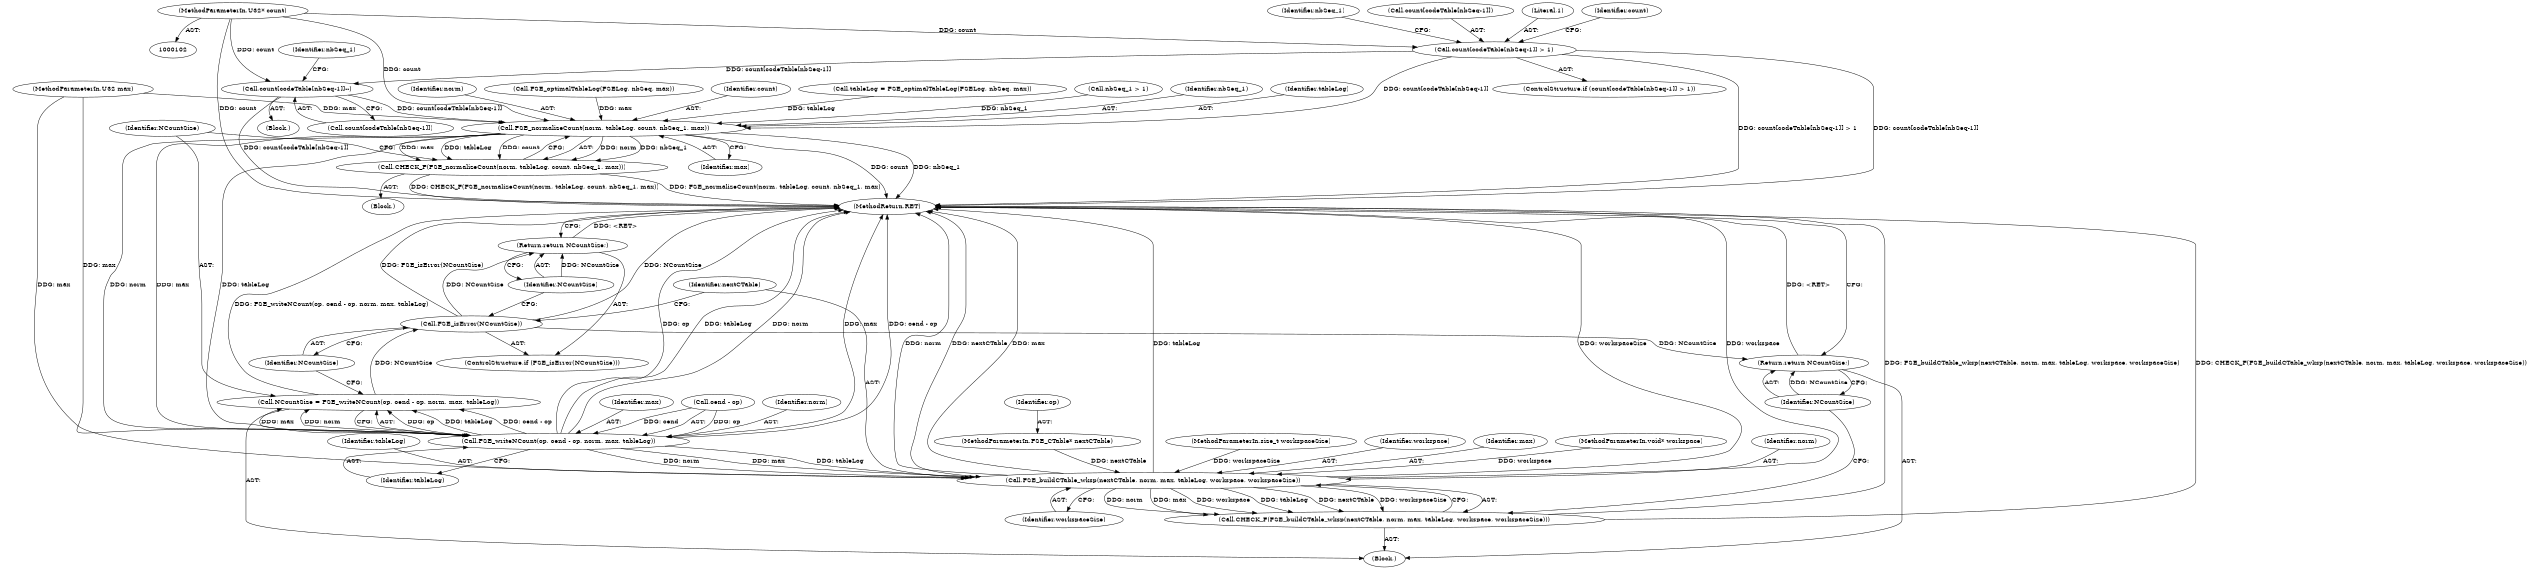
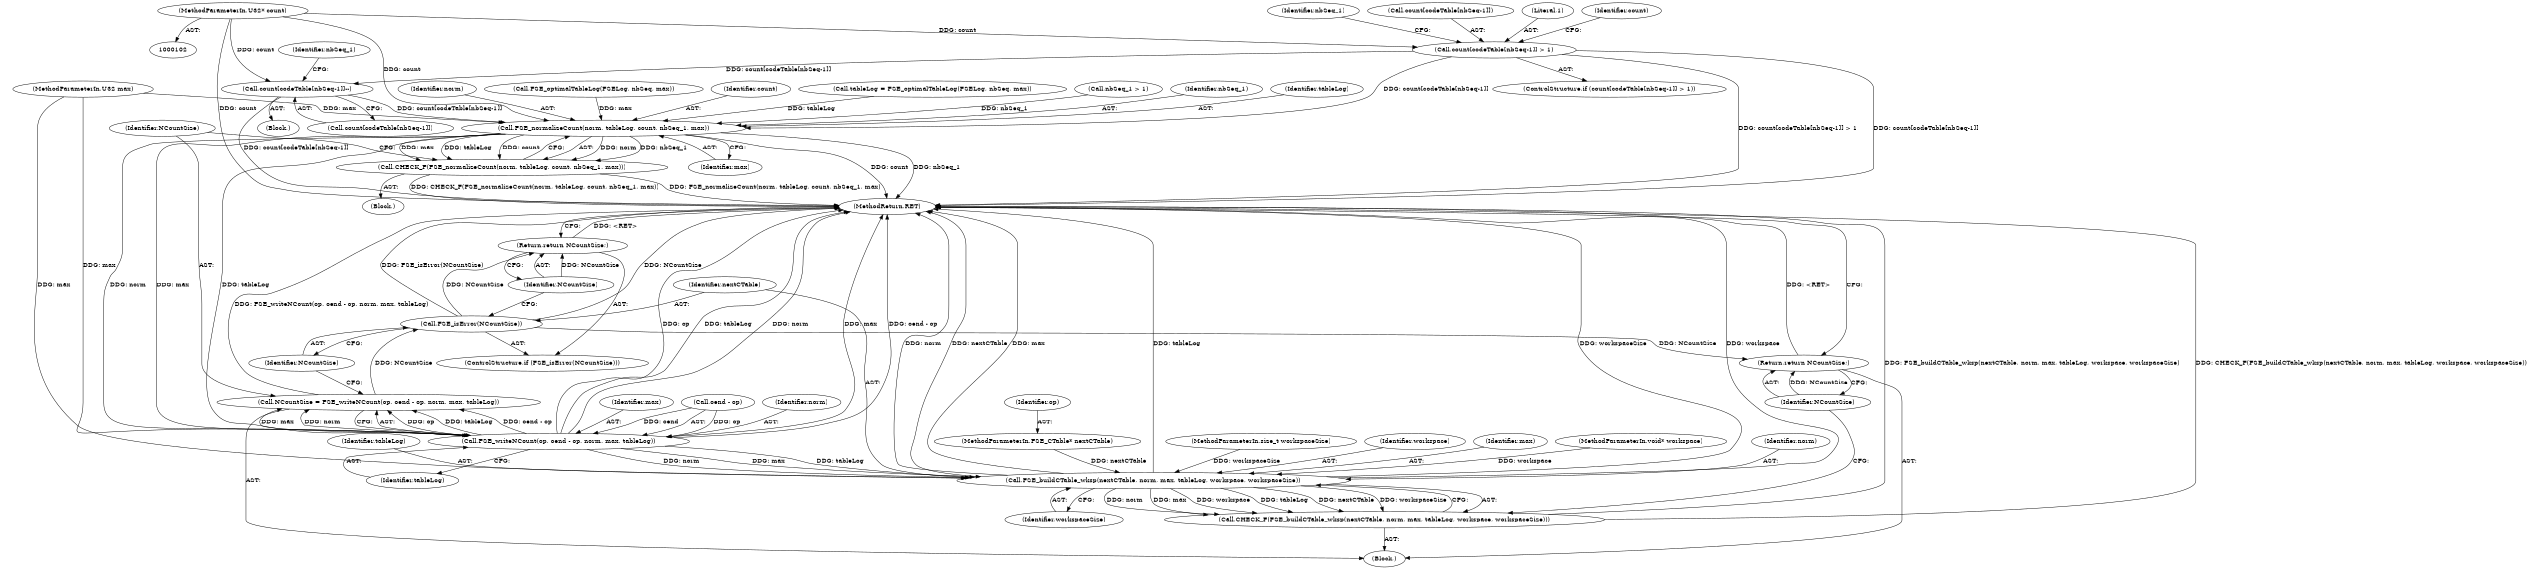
(683, 304) -> (683, 304)
